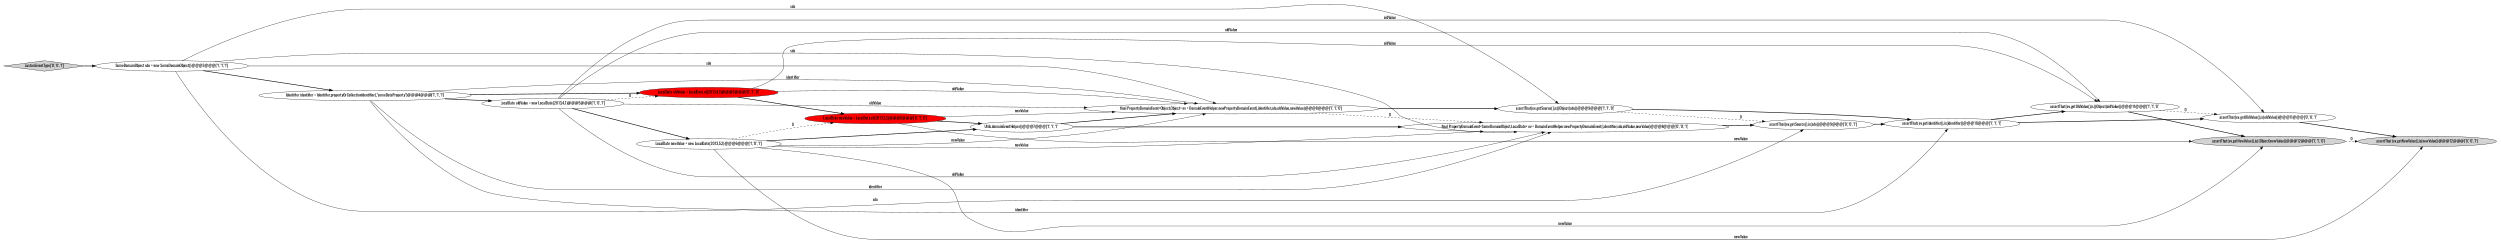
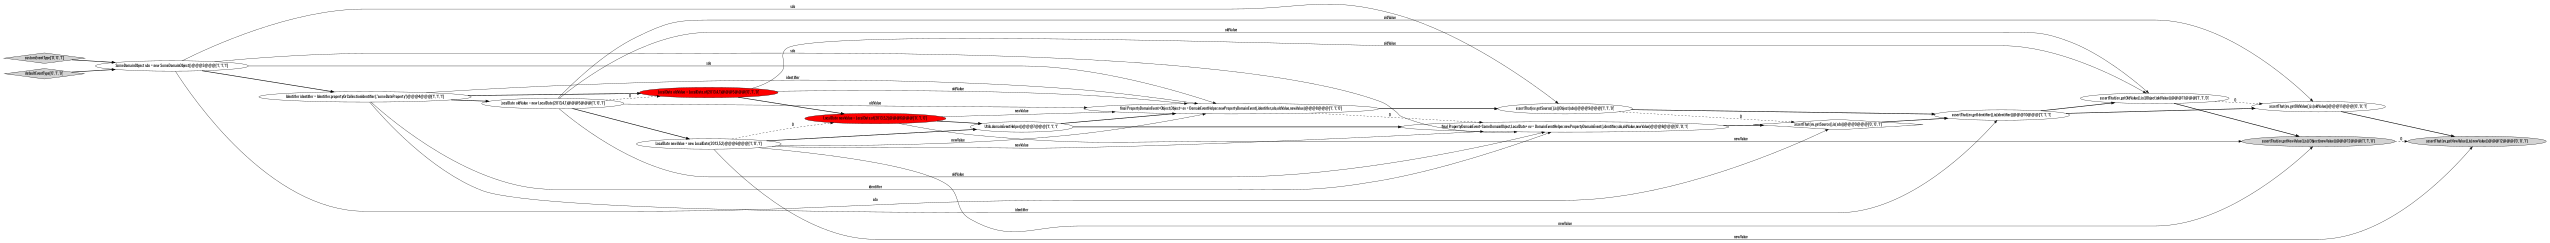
none -> (44, 74)
(1813, 125) -> (1838, 125)
